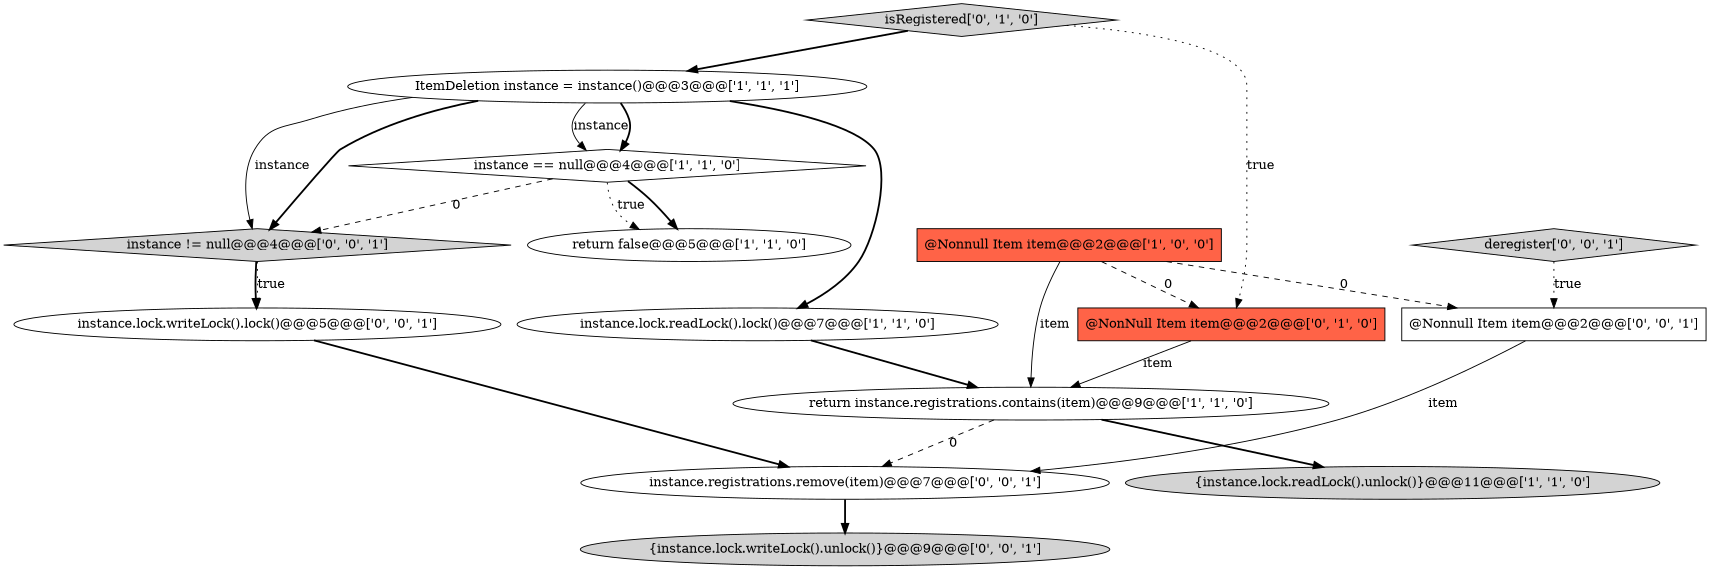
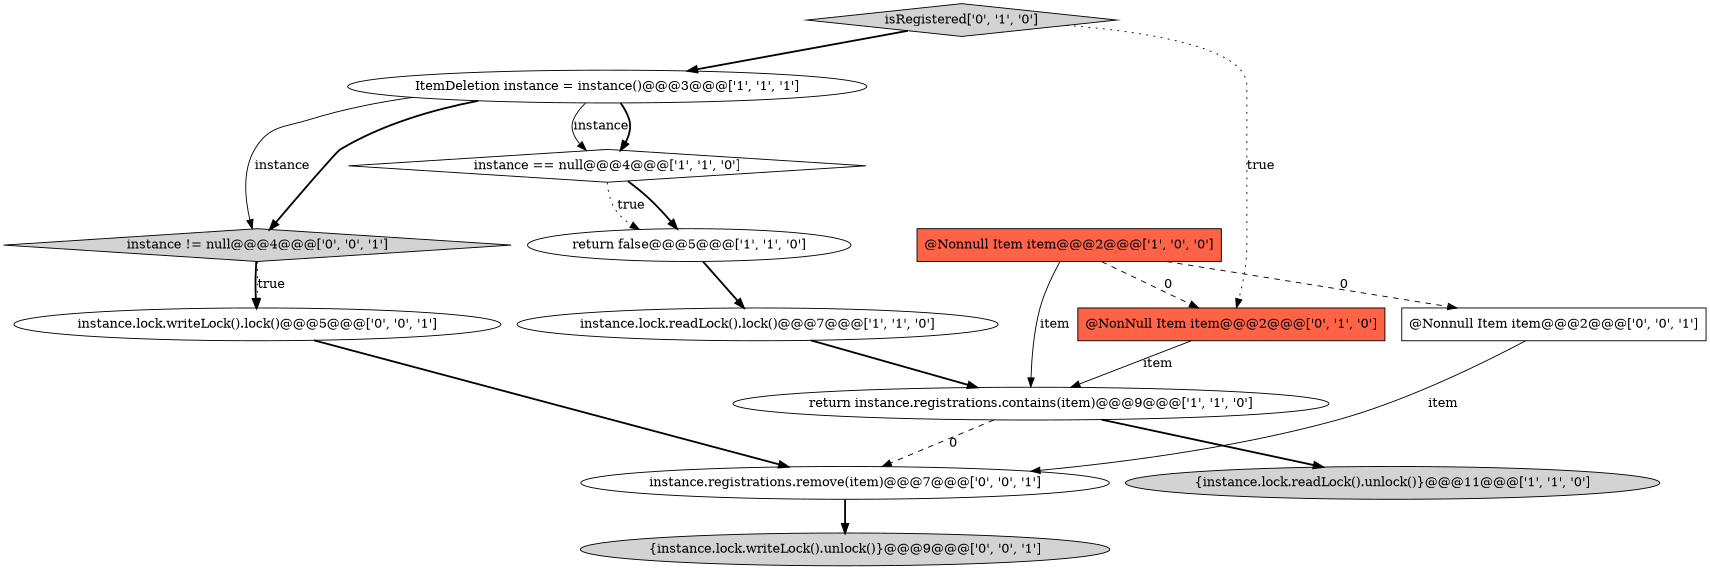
(880, 164) -> (720, 281)
(437, 204) -> none
(1554, 245) -> none
